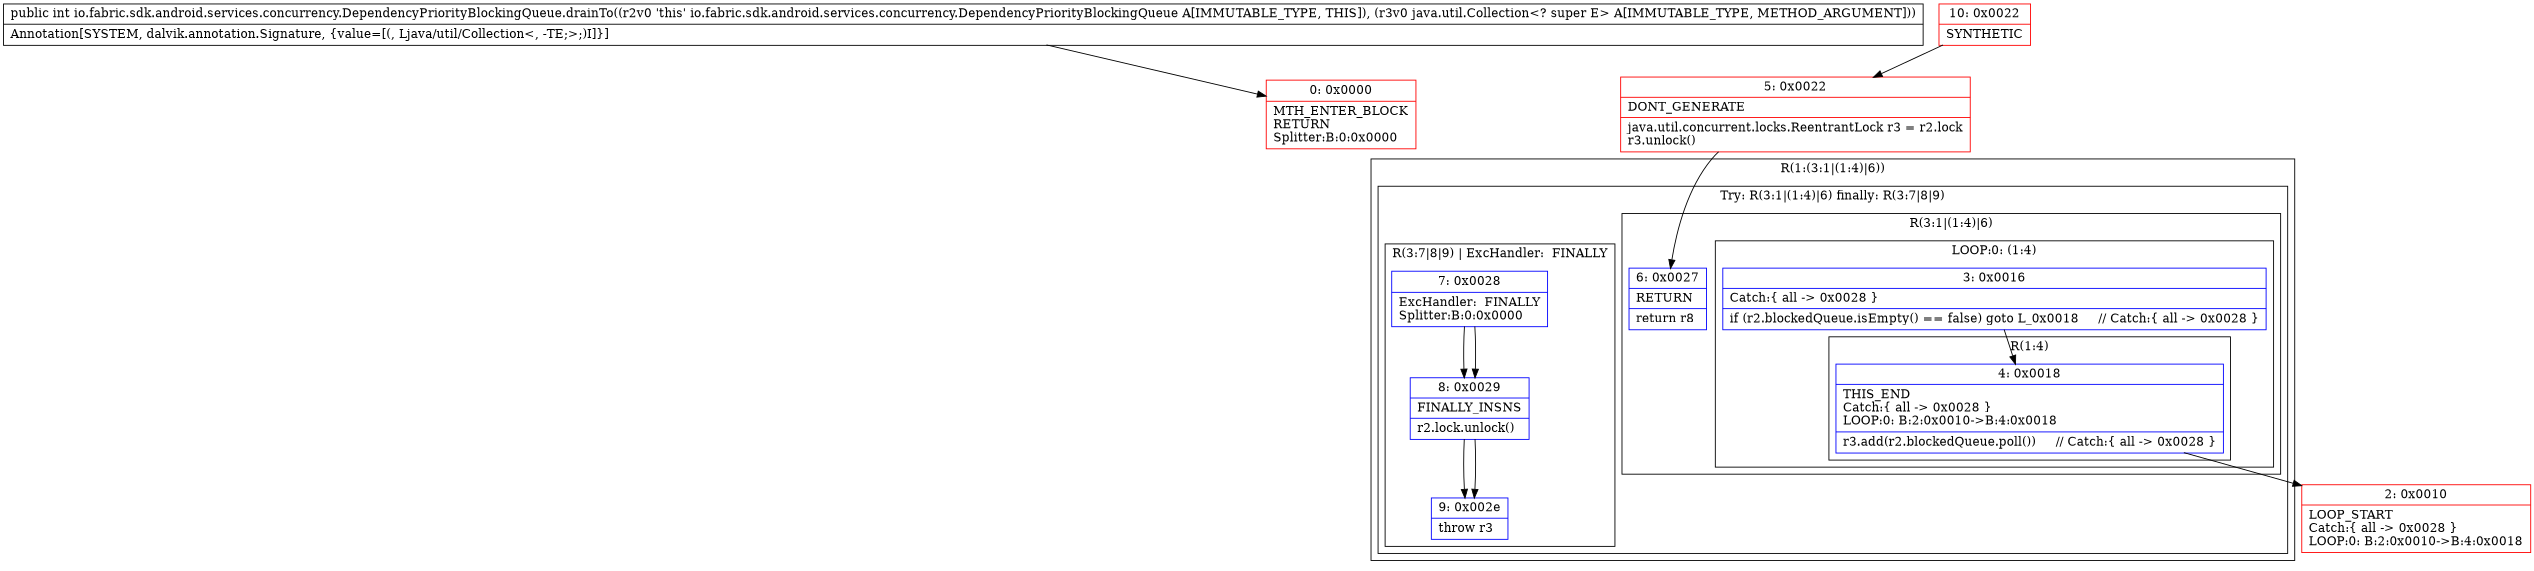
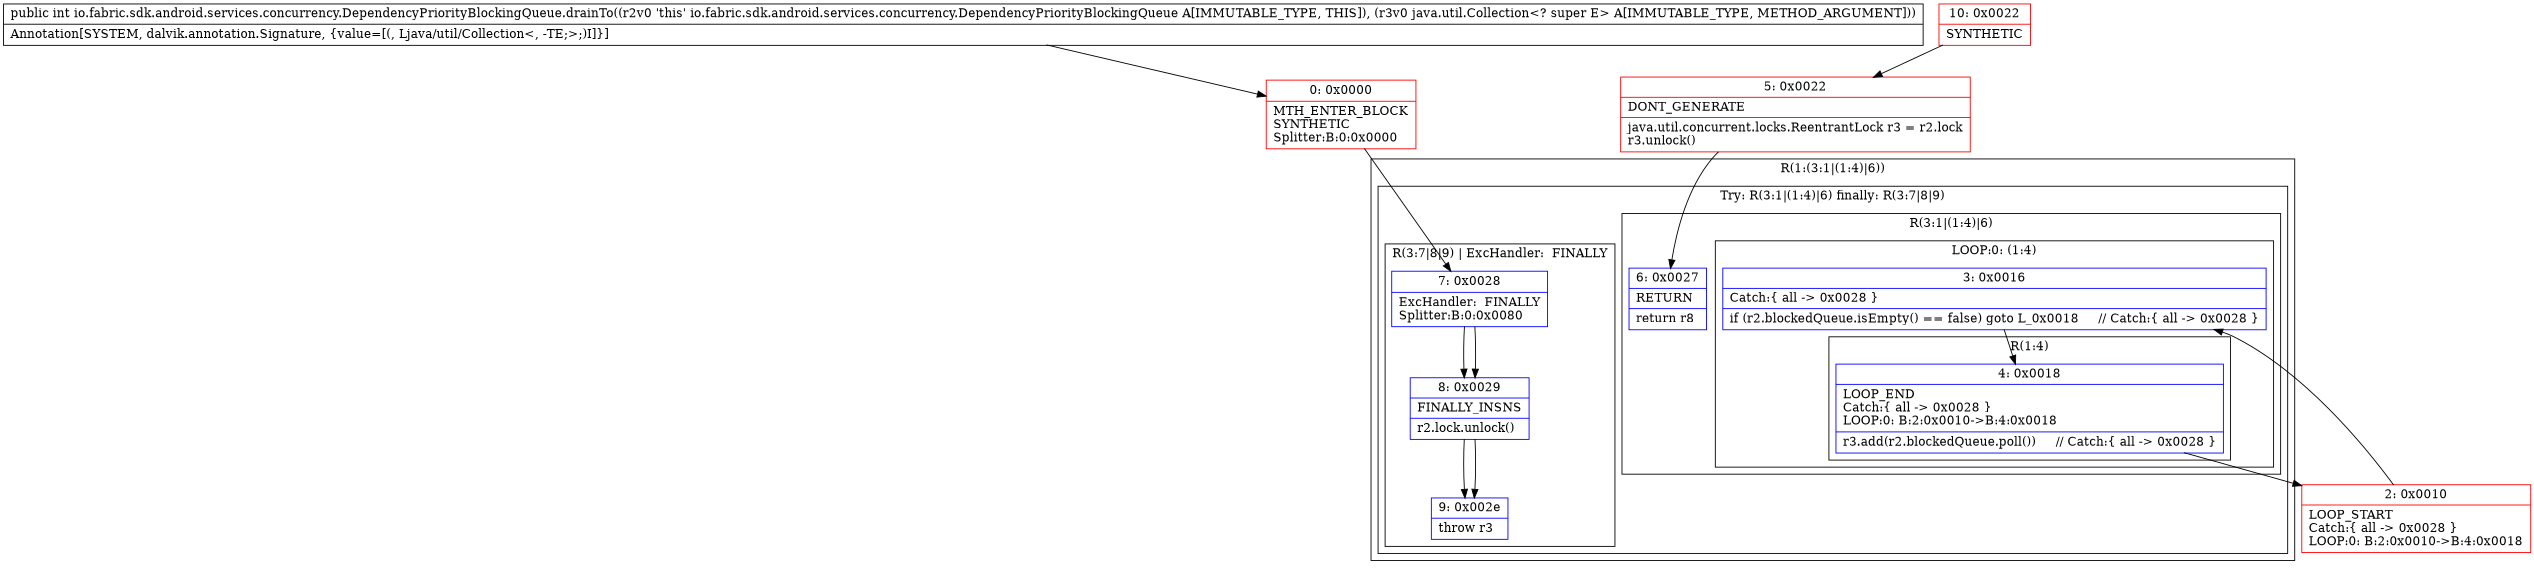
(1302, 125) -> (1312, 125)
none -> (1405, 206)
(1461, 316) -> (1461, 316)
(1877, 394) -> (1879, 394)
none -> (2317, 398)
